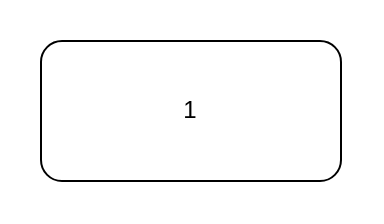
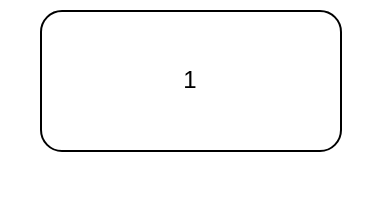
(191, 111) -> (191, 81)
